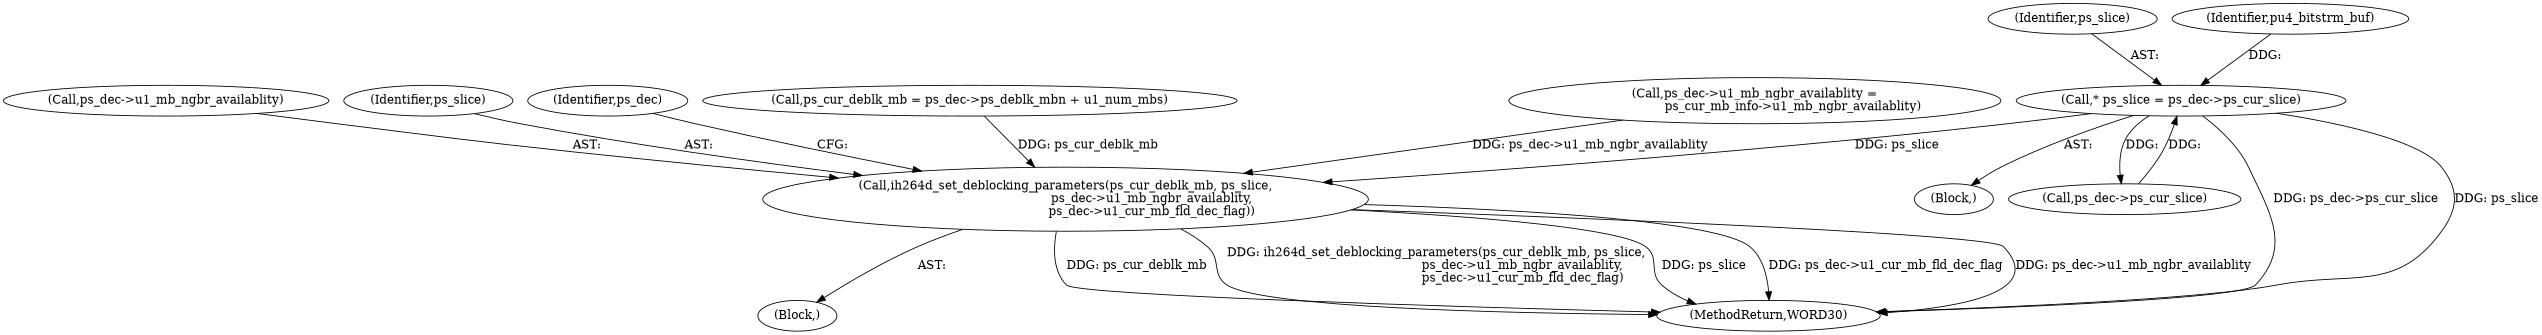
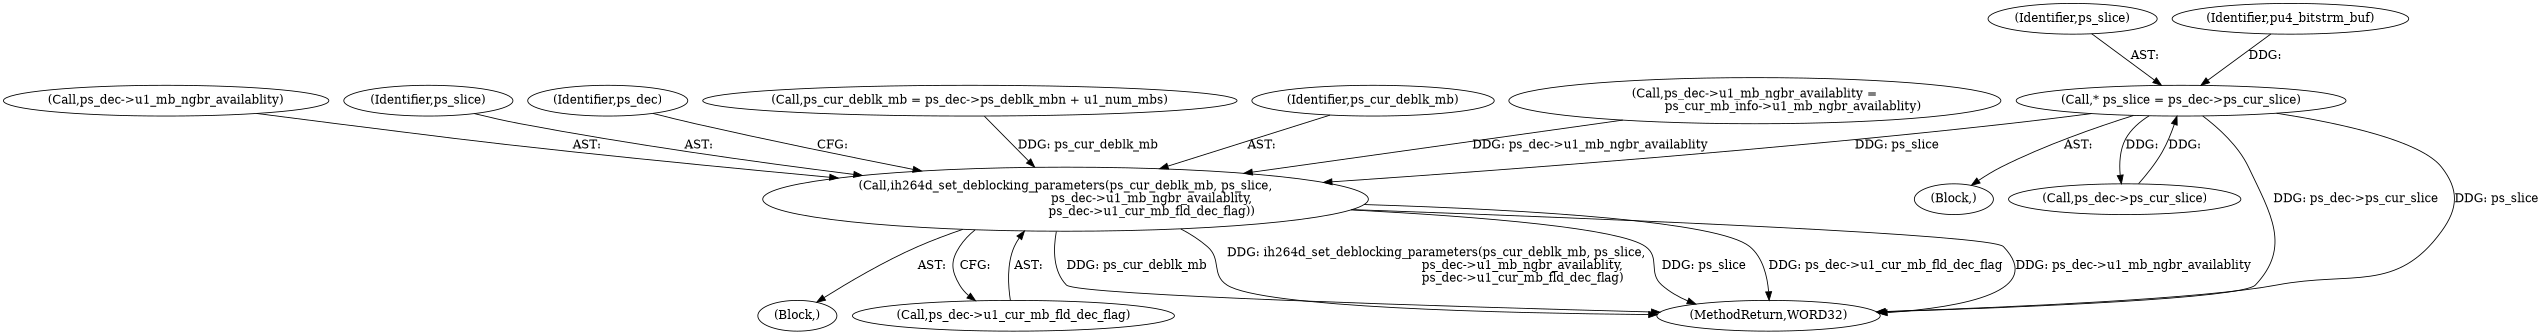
none -> (1373, 101)
none -> (1013, 316)
(1769, 316) -> (1769, 316)
